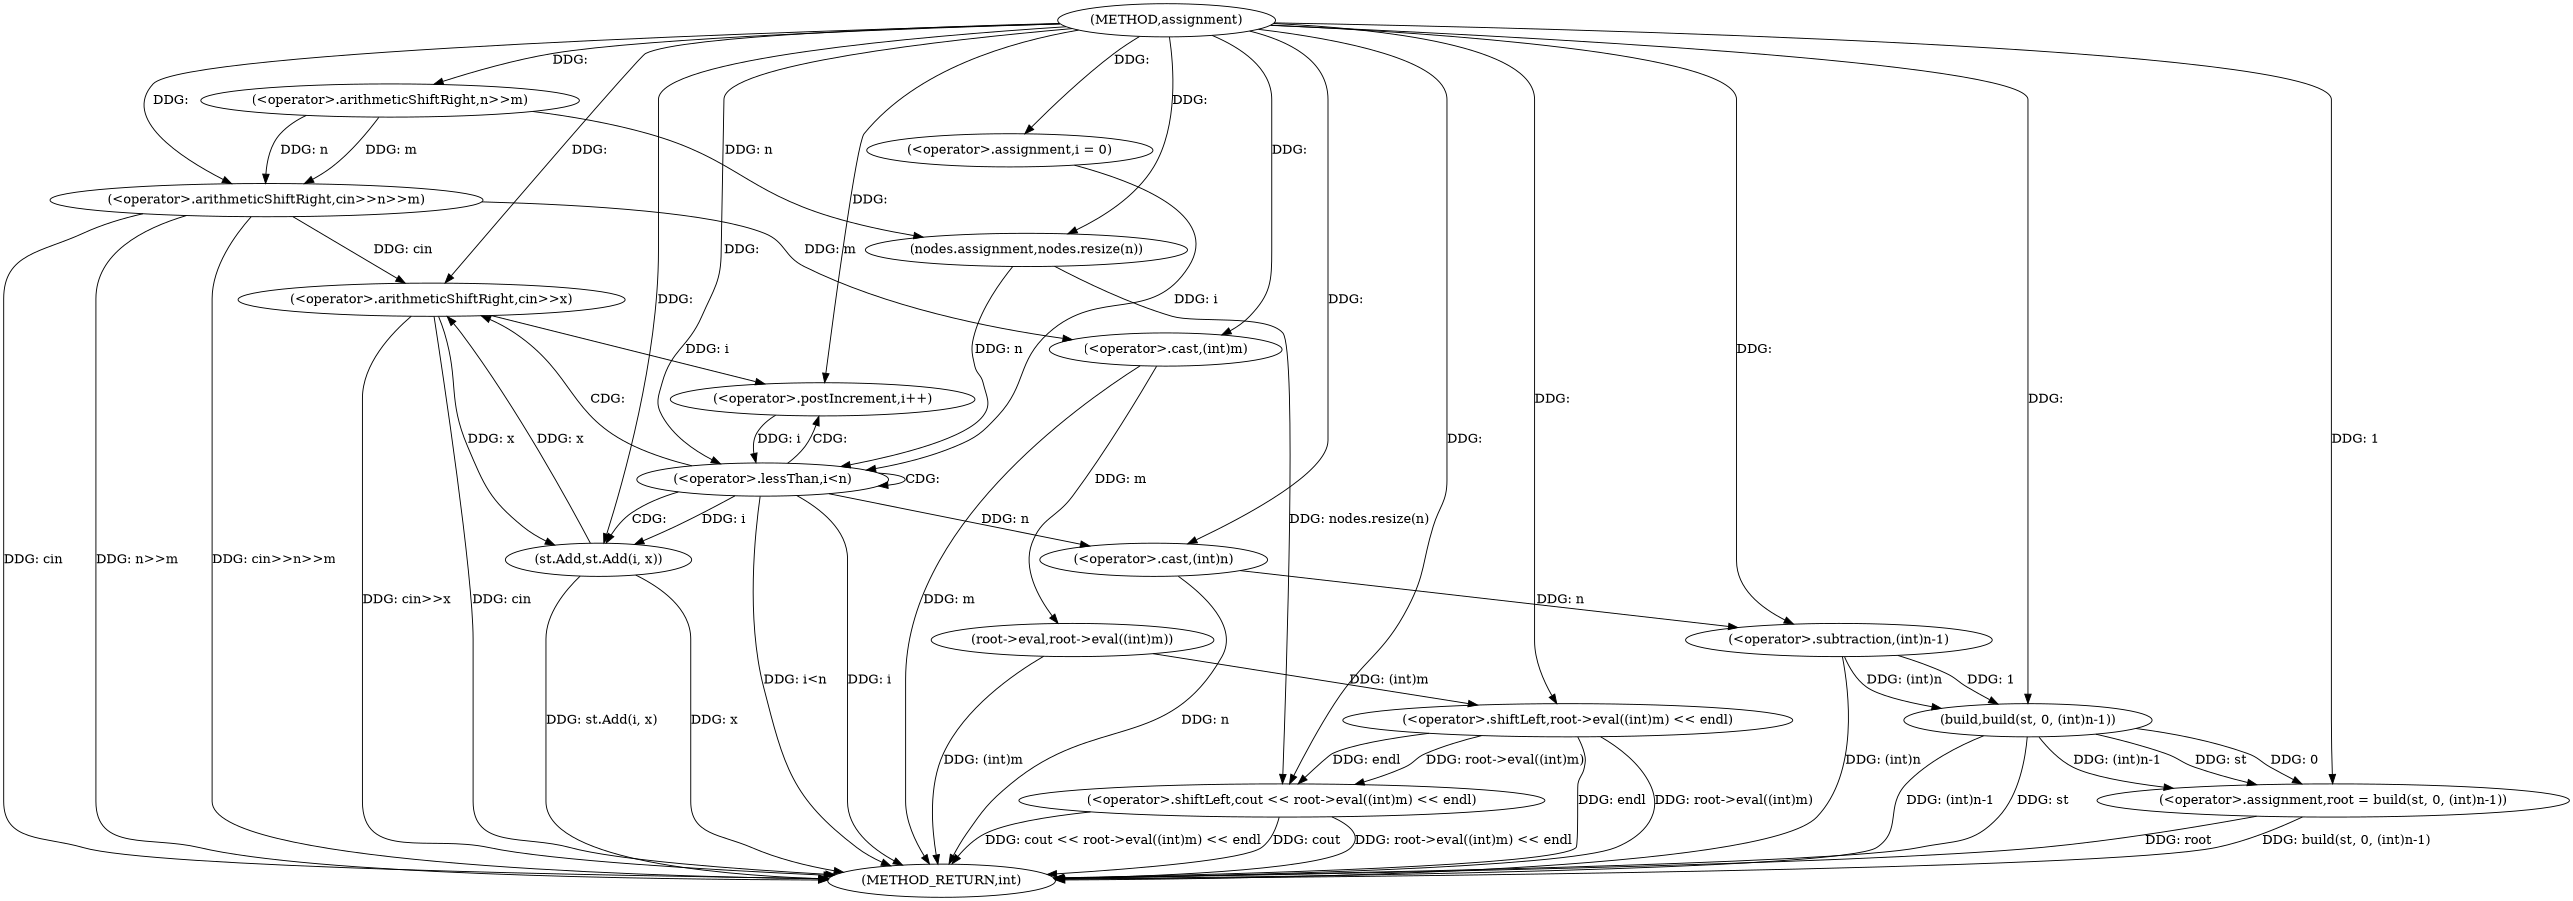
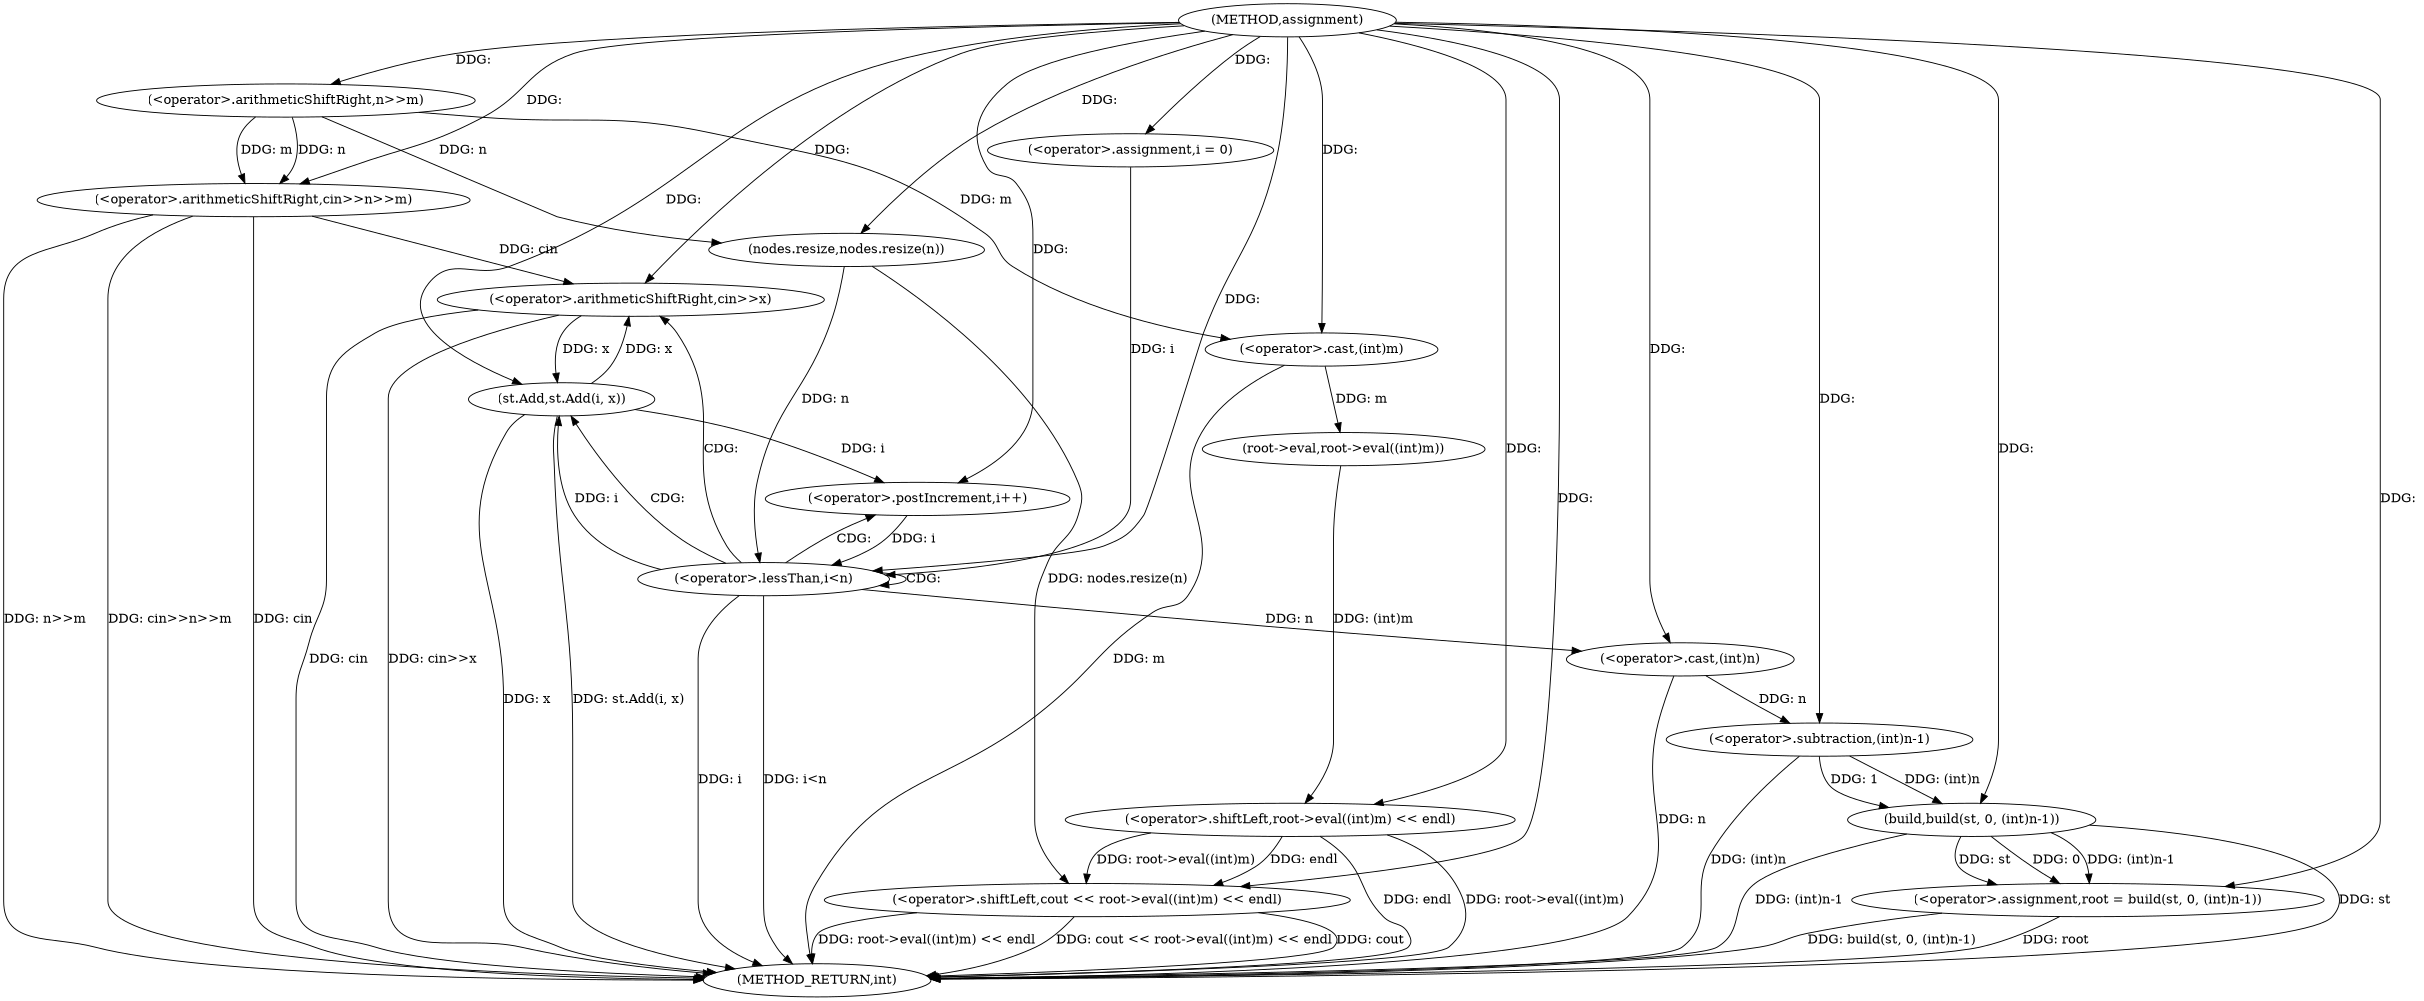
(780, 243) -> (841, 161)
(1026, 250) -> (847, 250)
(623, 349) -> (758, 435)
(2355, 439) -> (2400, 499)
(953, 737) -> none
